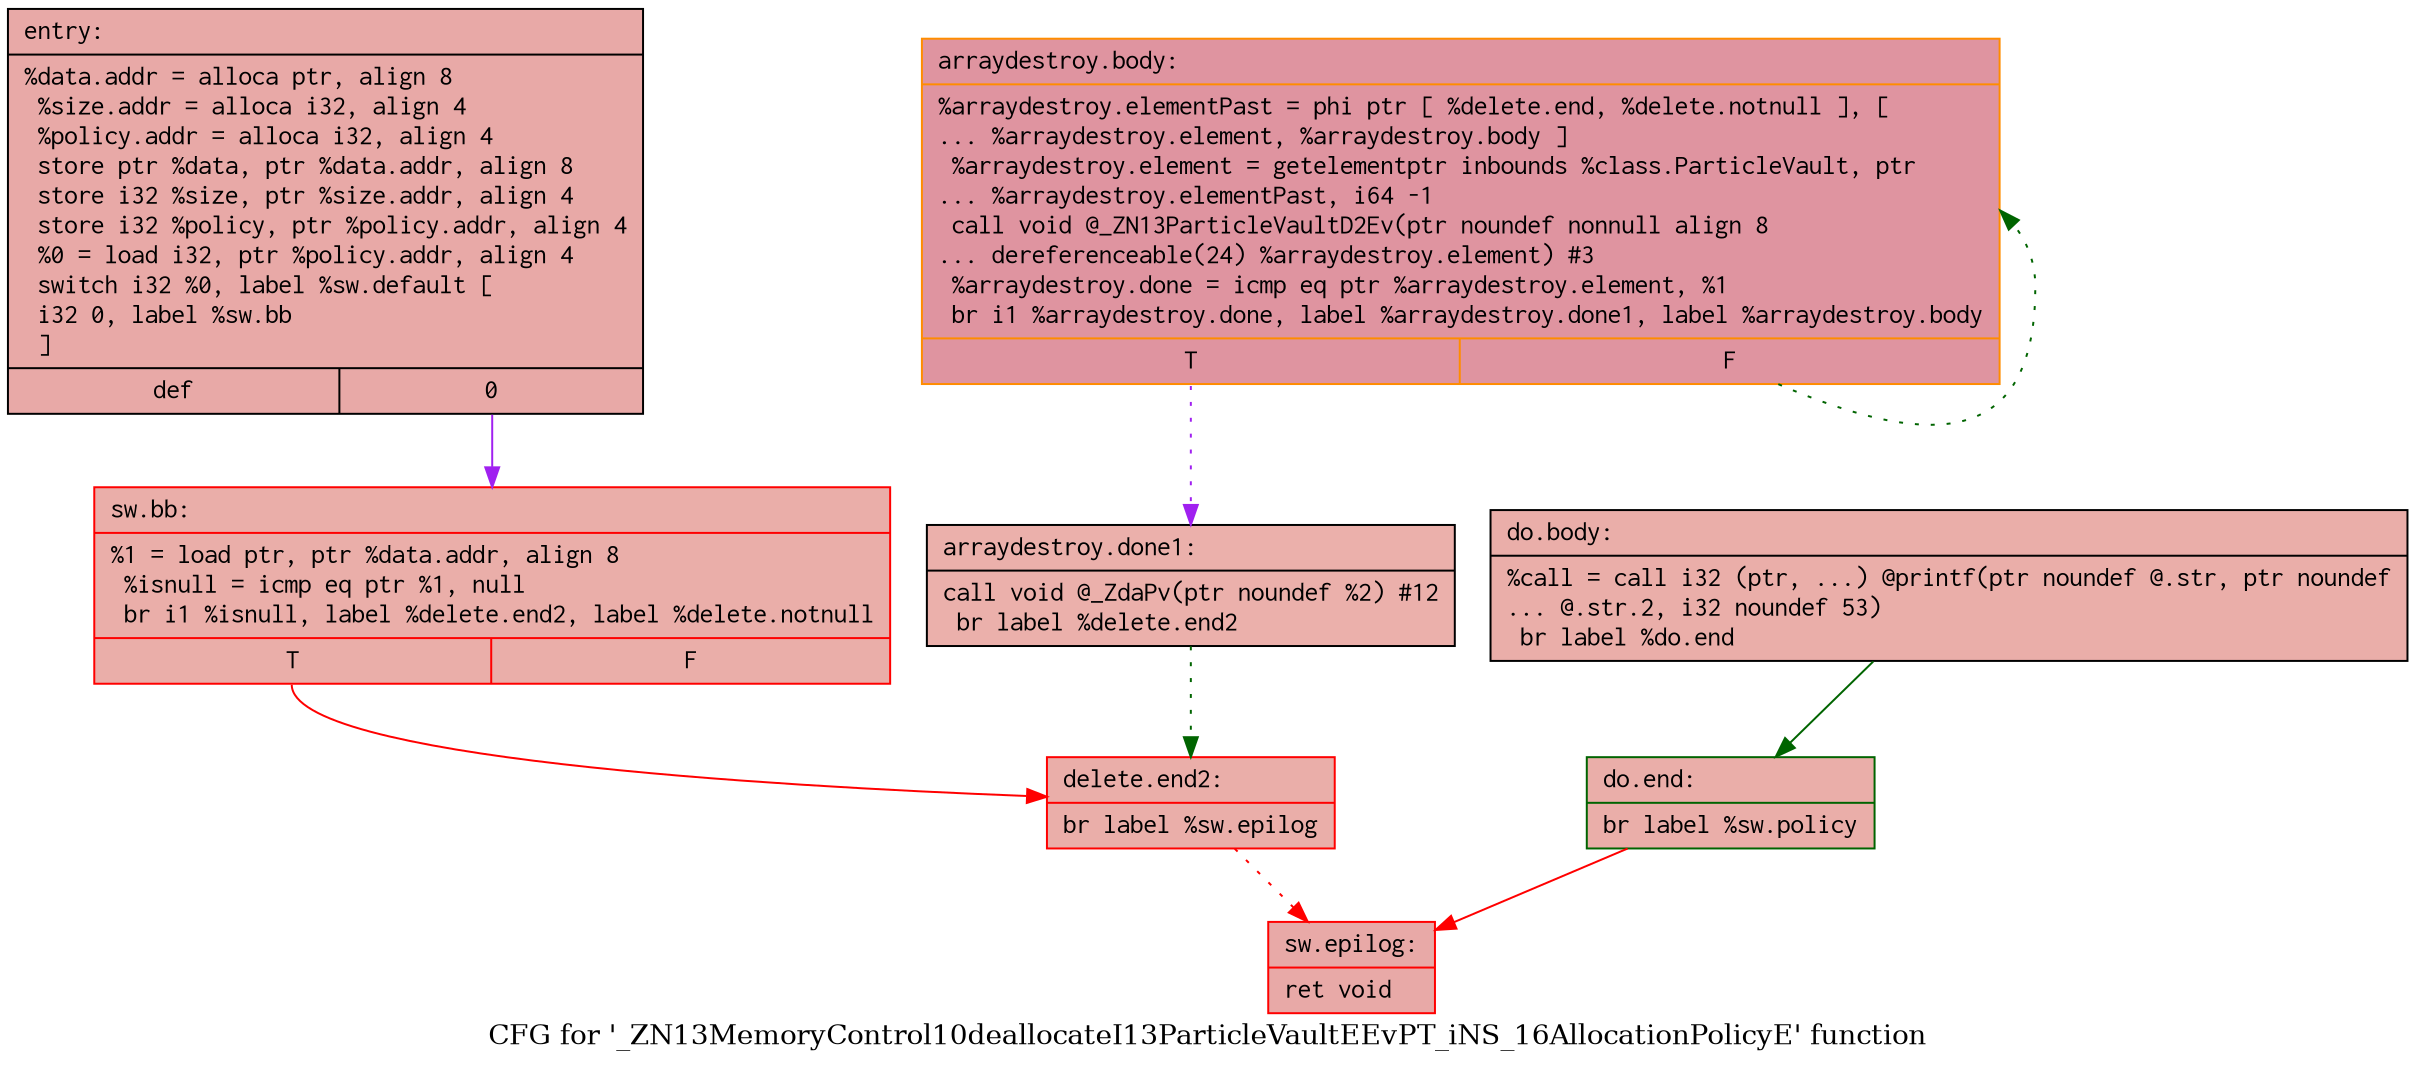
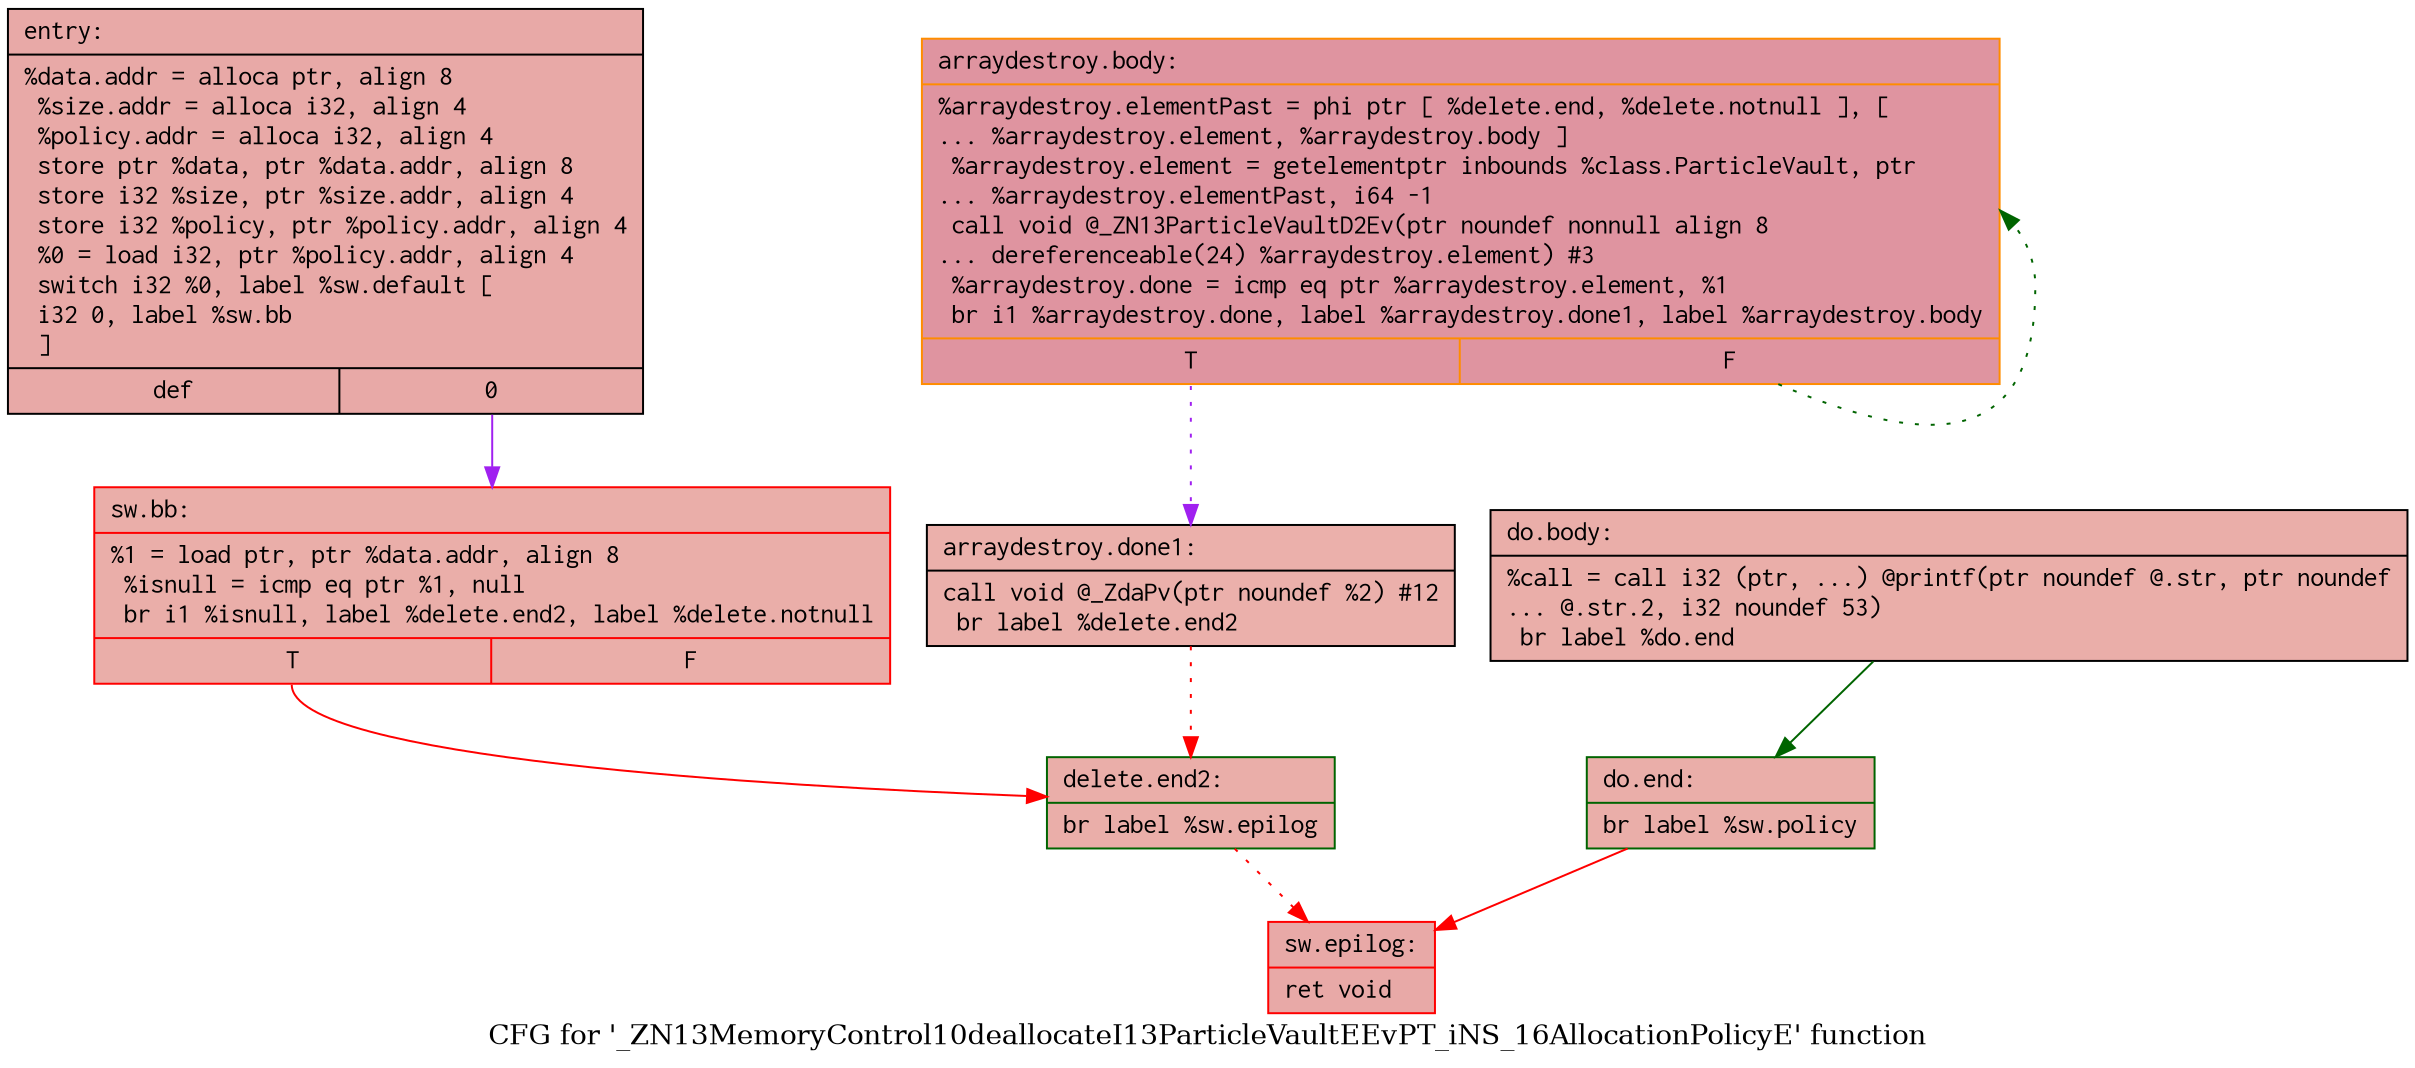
(1191, 692) -> (1191, 692)
(1191, 803) -> (1191, 803)
